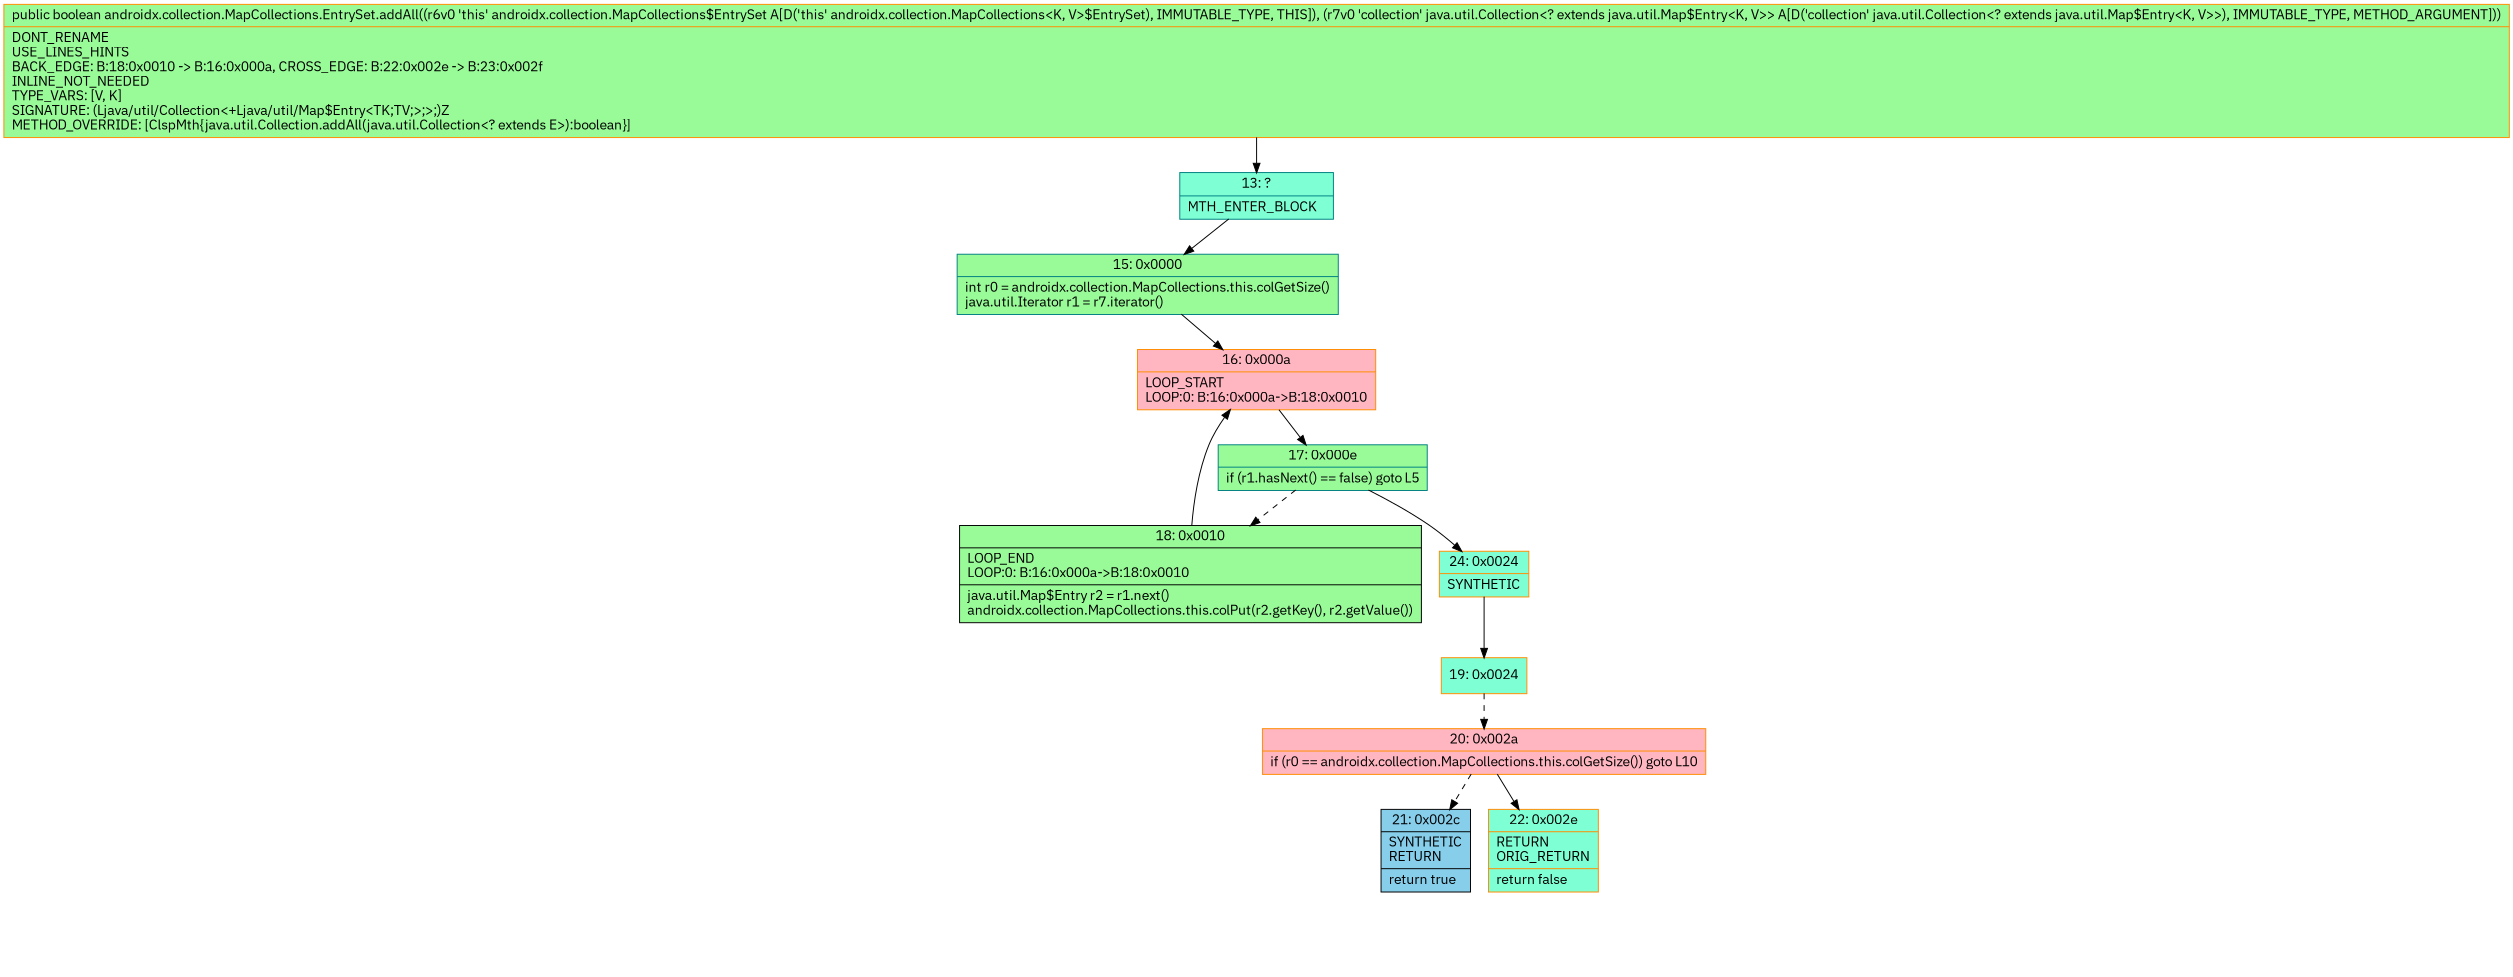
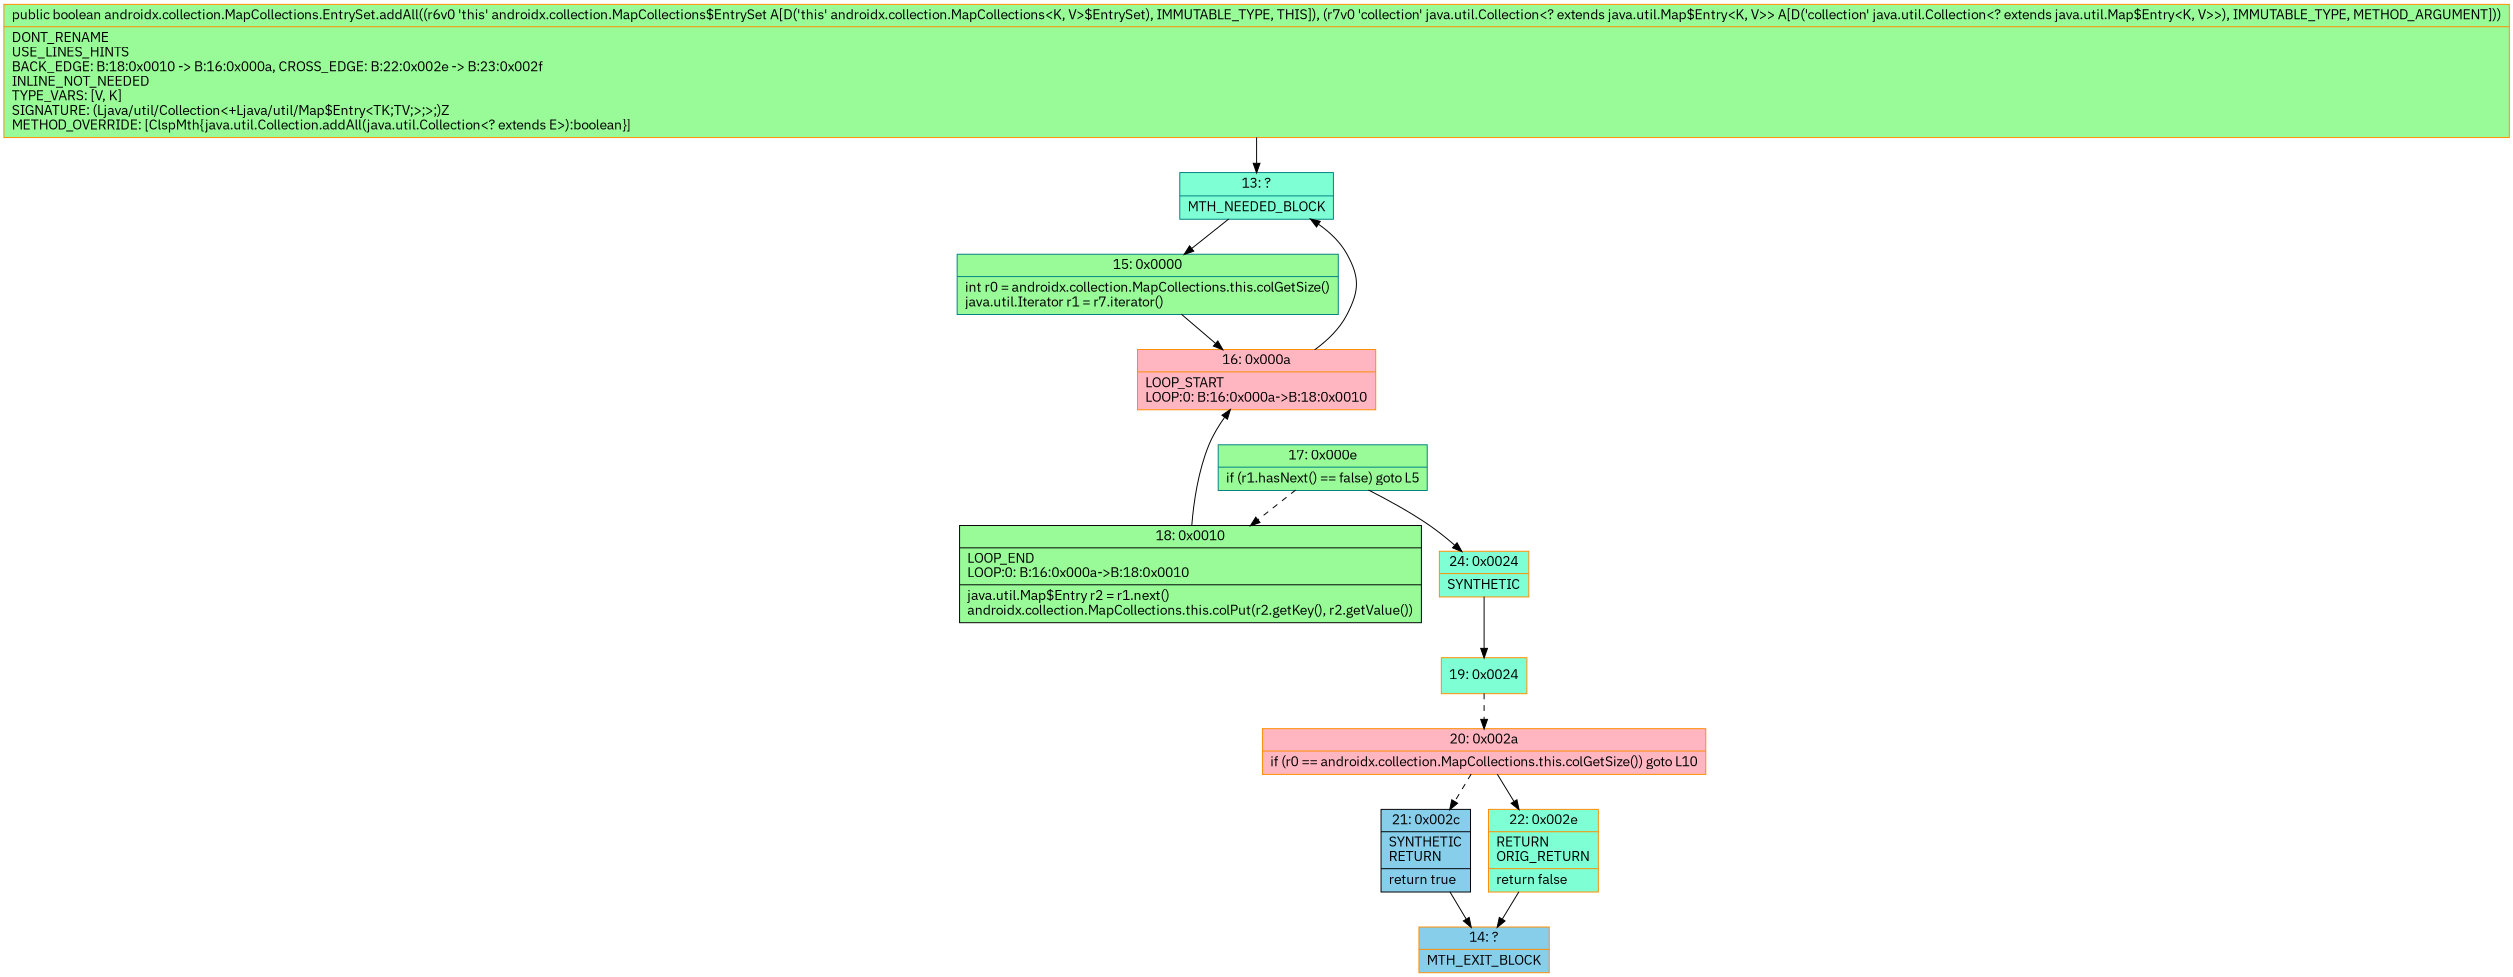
(1252, 207) -> (1257, 207)
(1290, 424) -> (1356, 288)
none -> (1484, 950)
